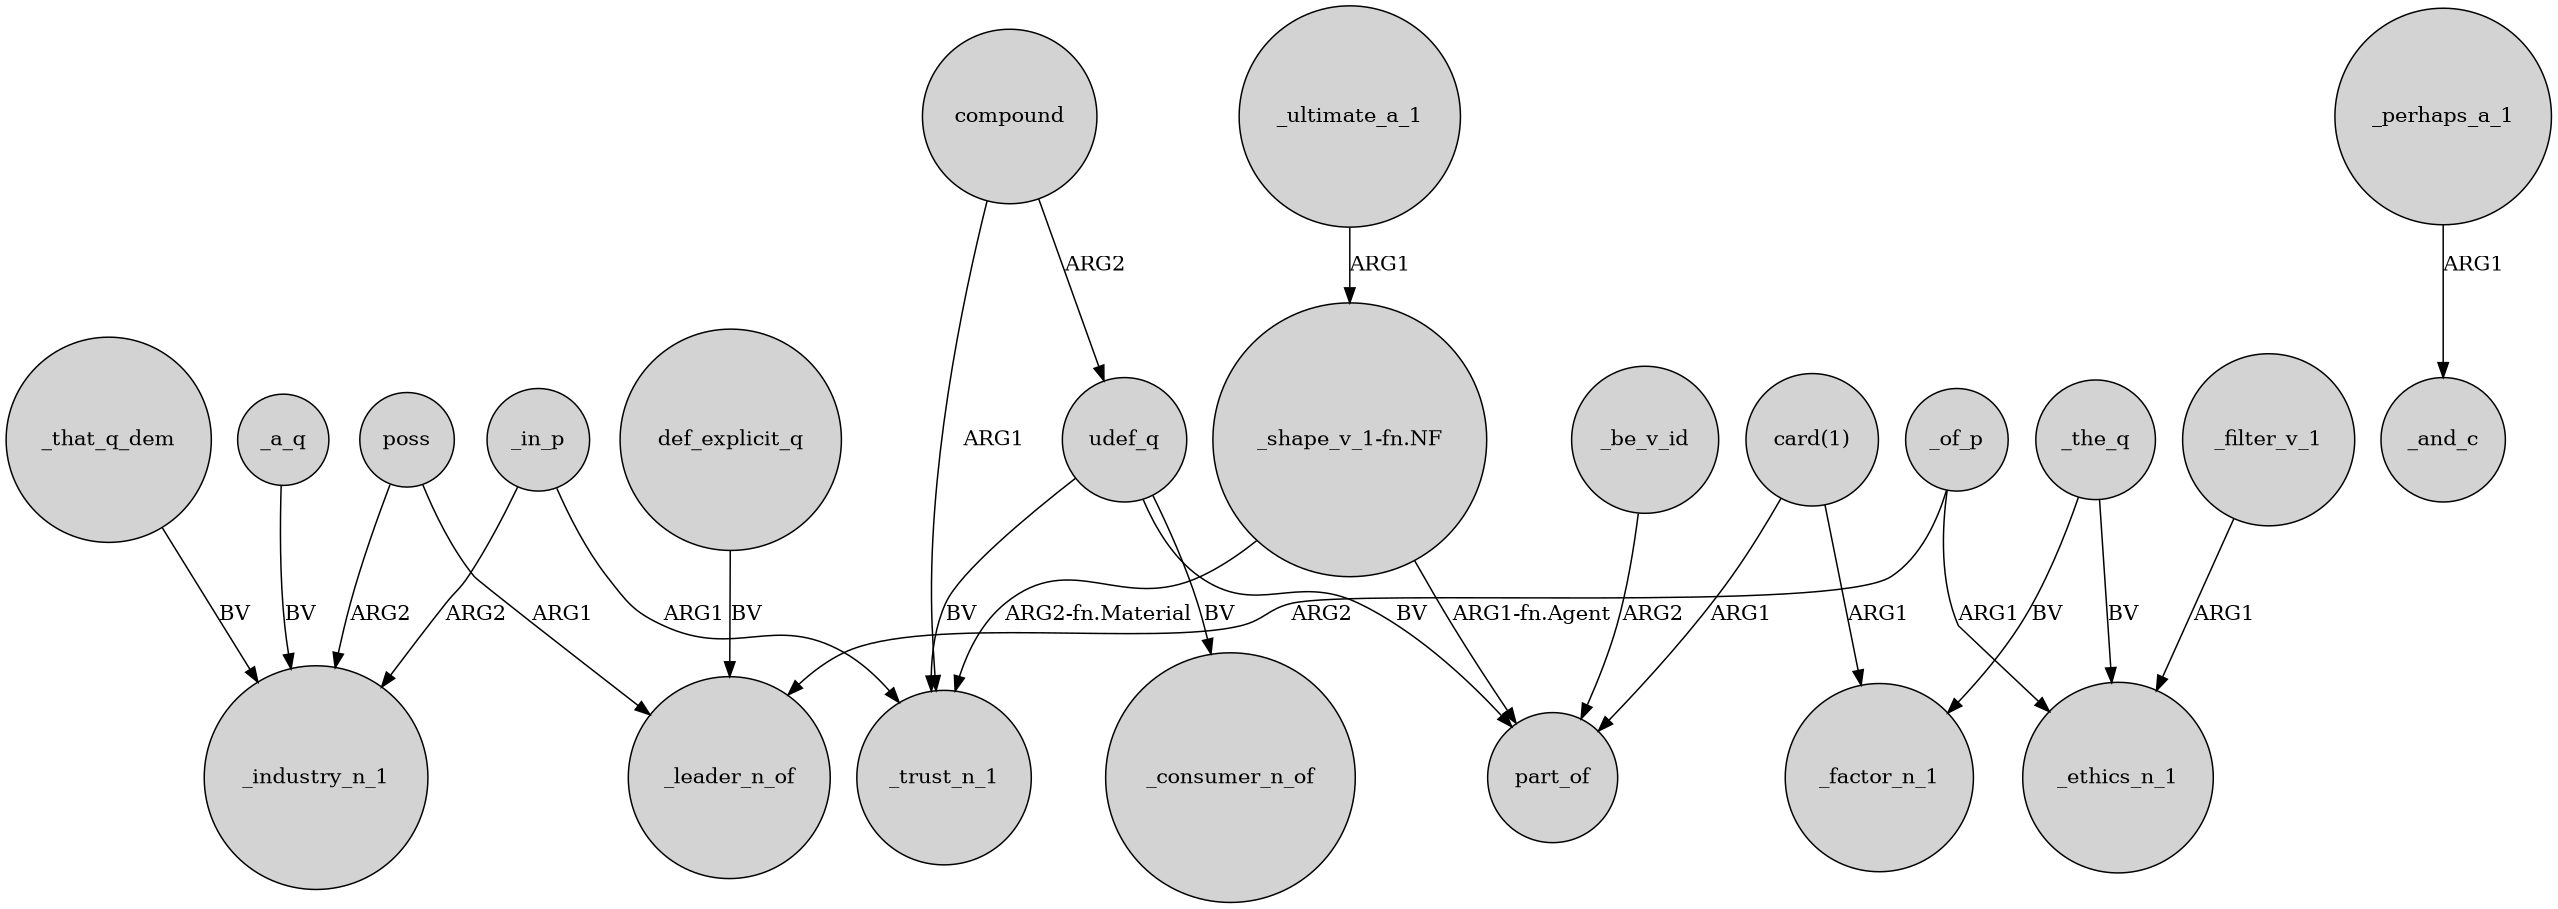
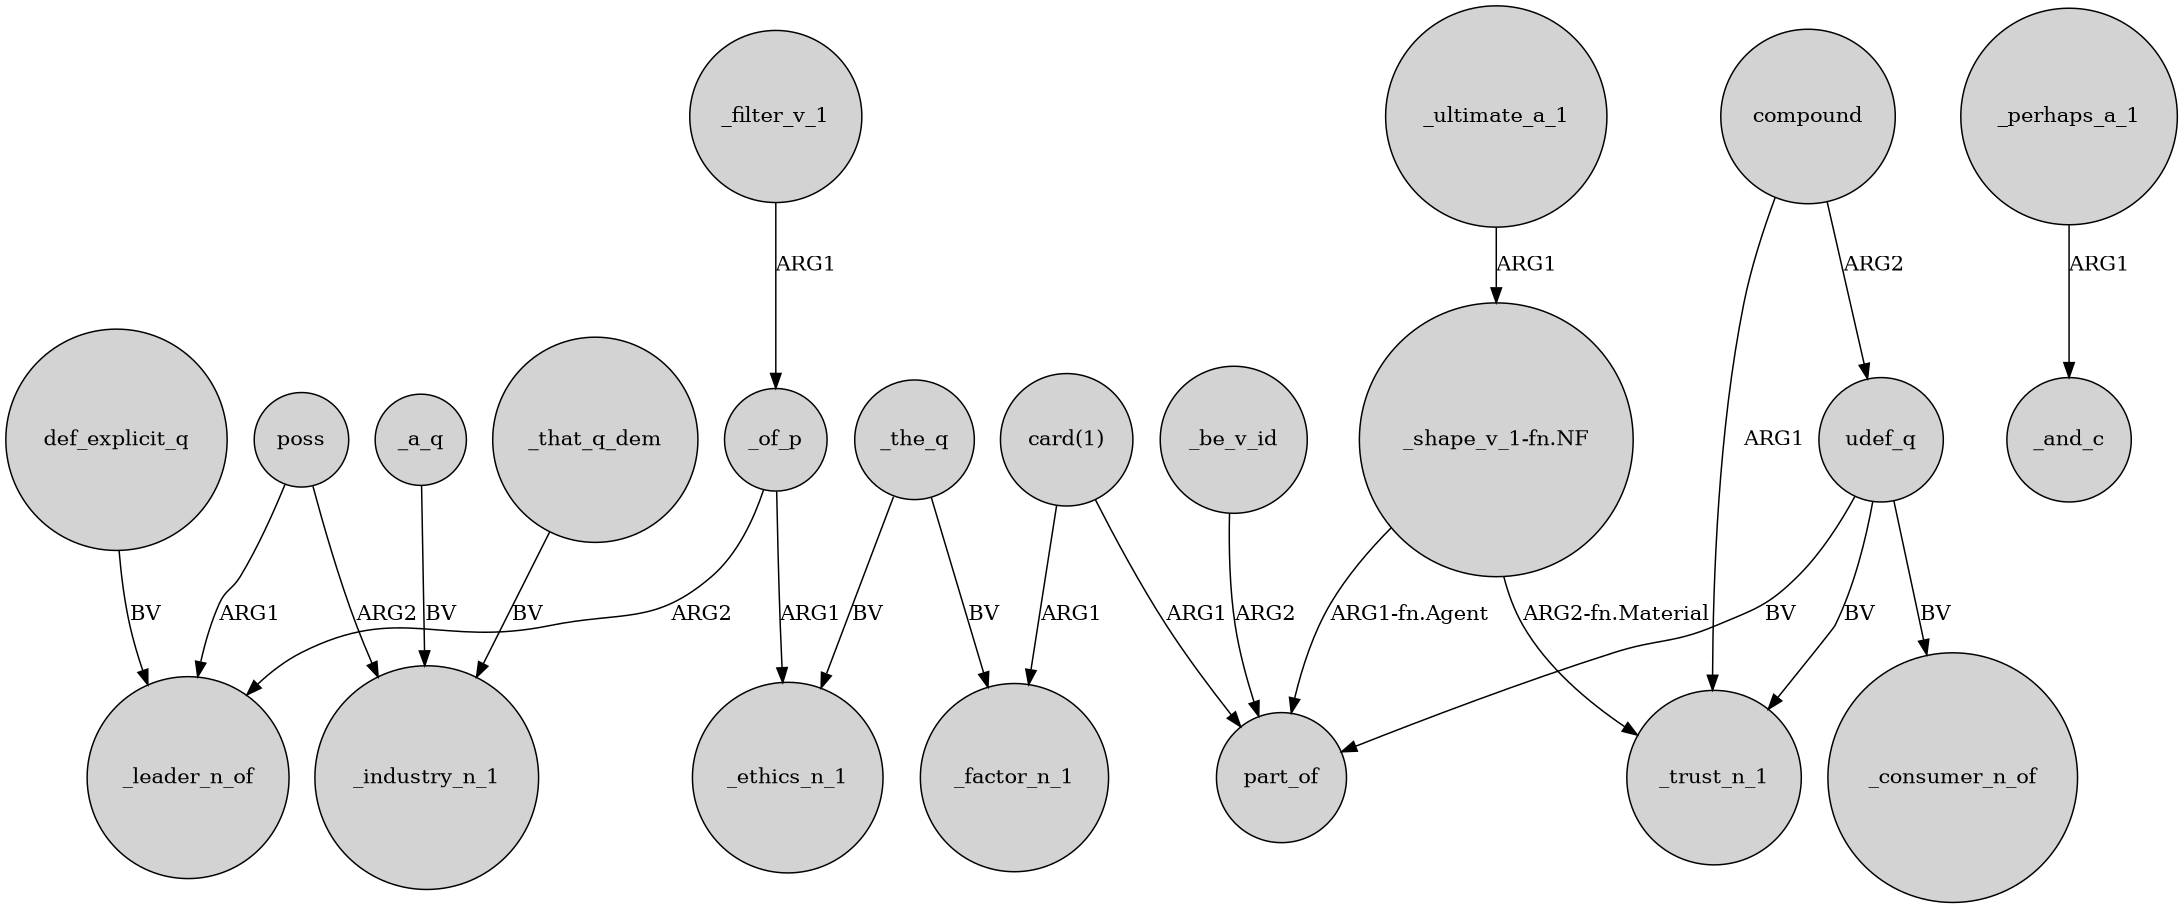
(538, 440) -> none
(2198, 598) -> (776, 288)
